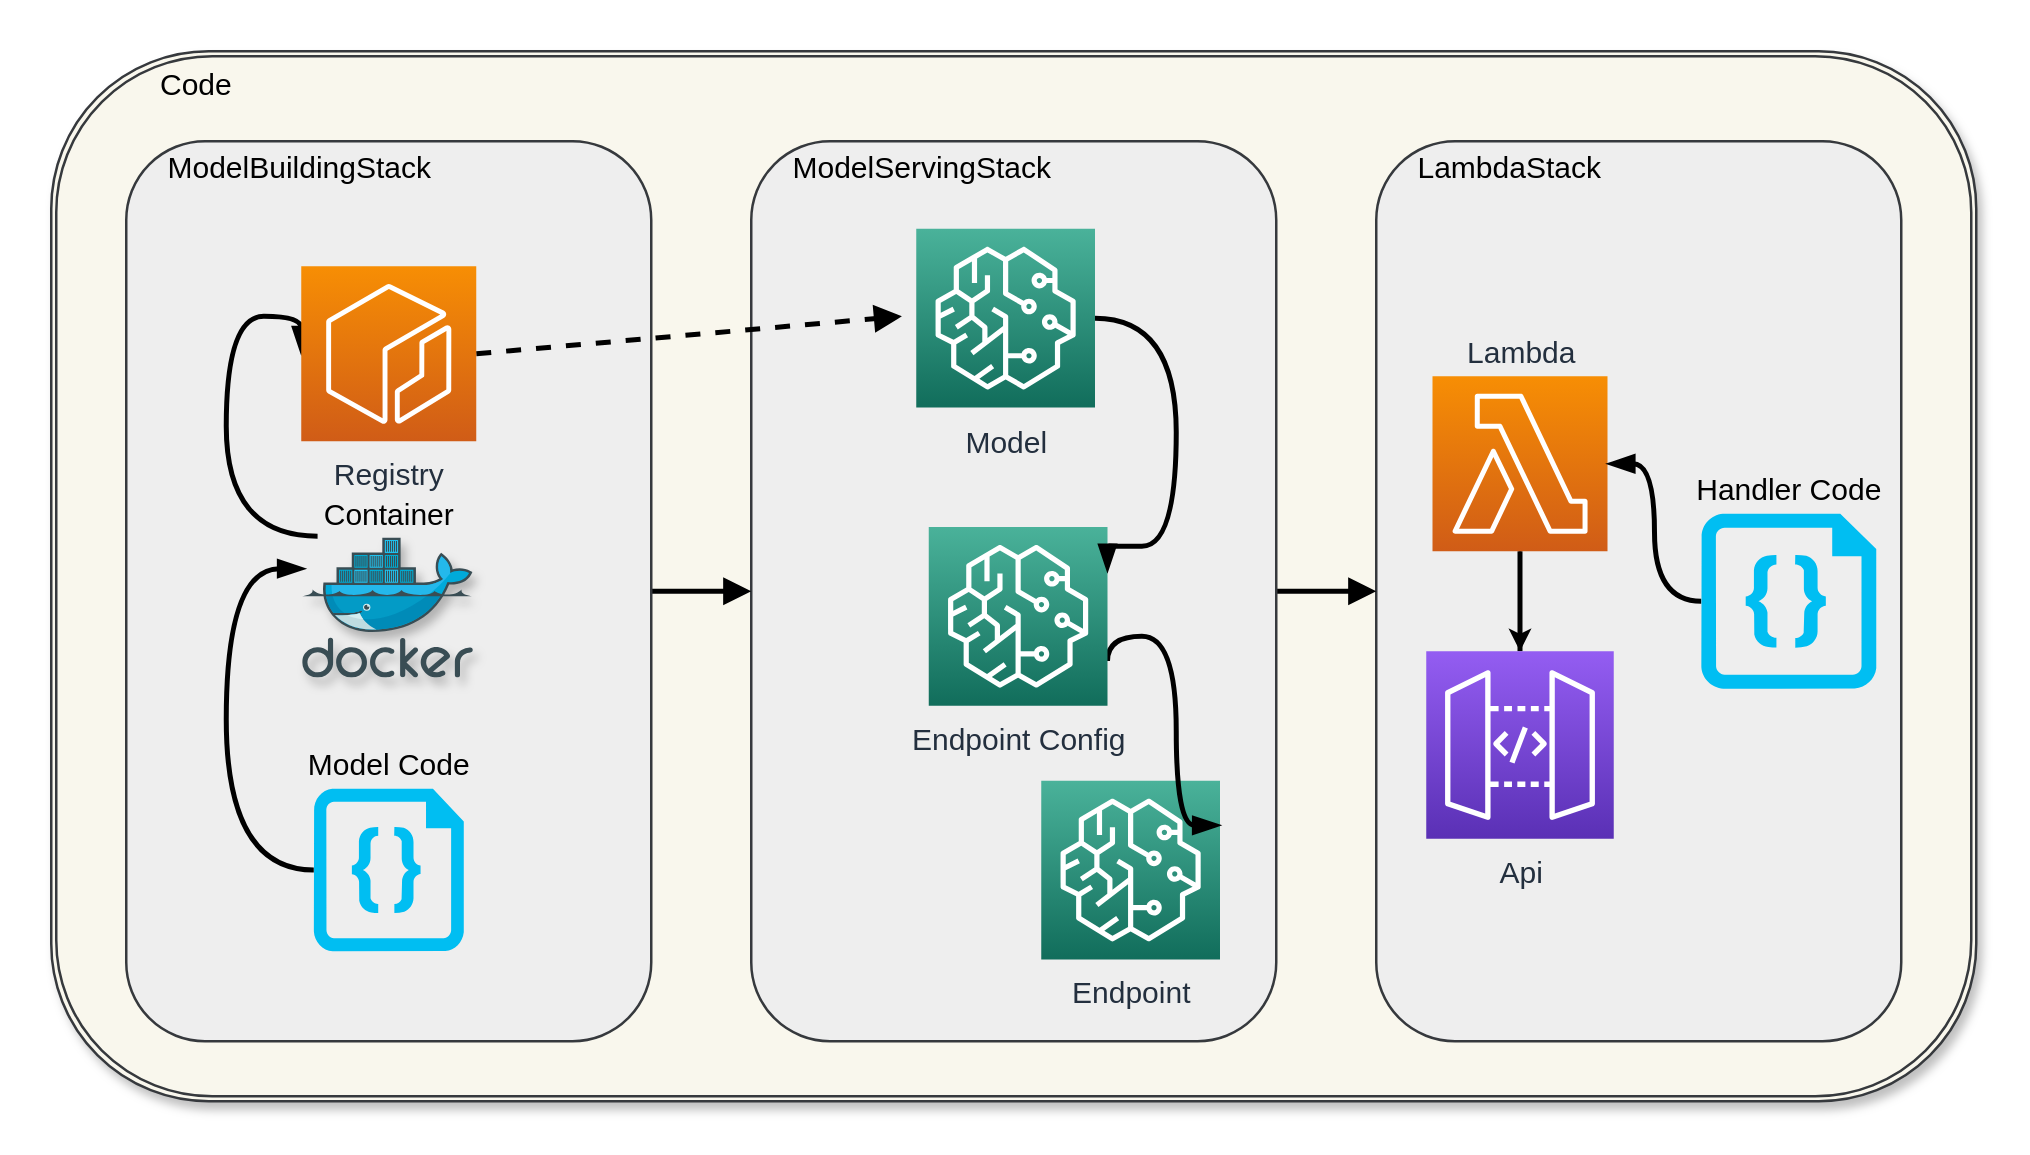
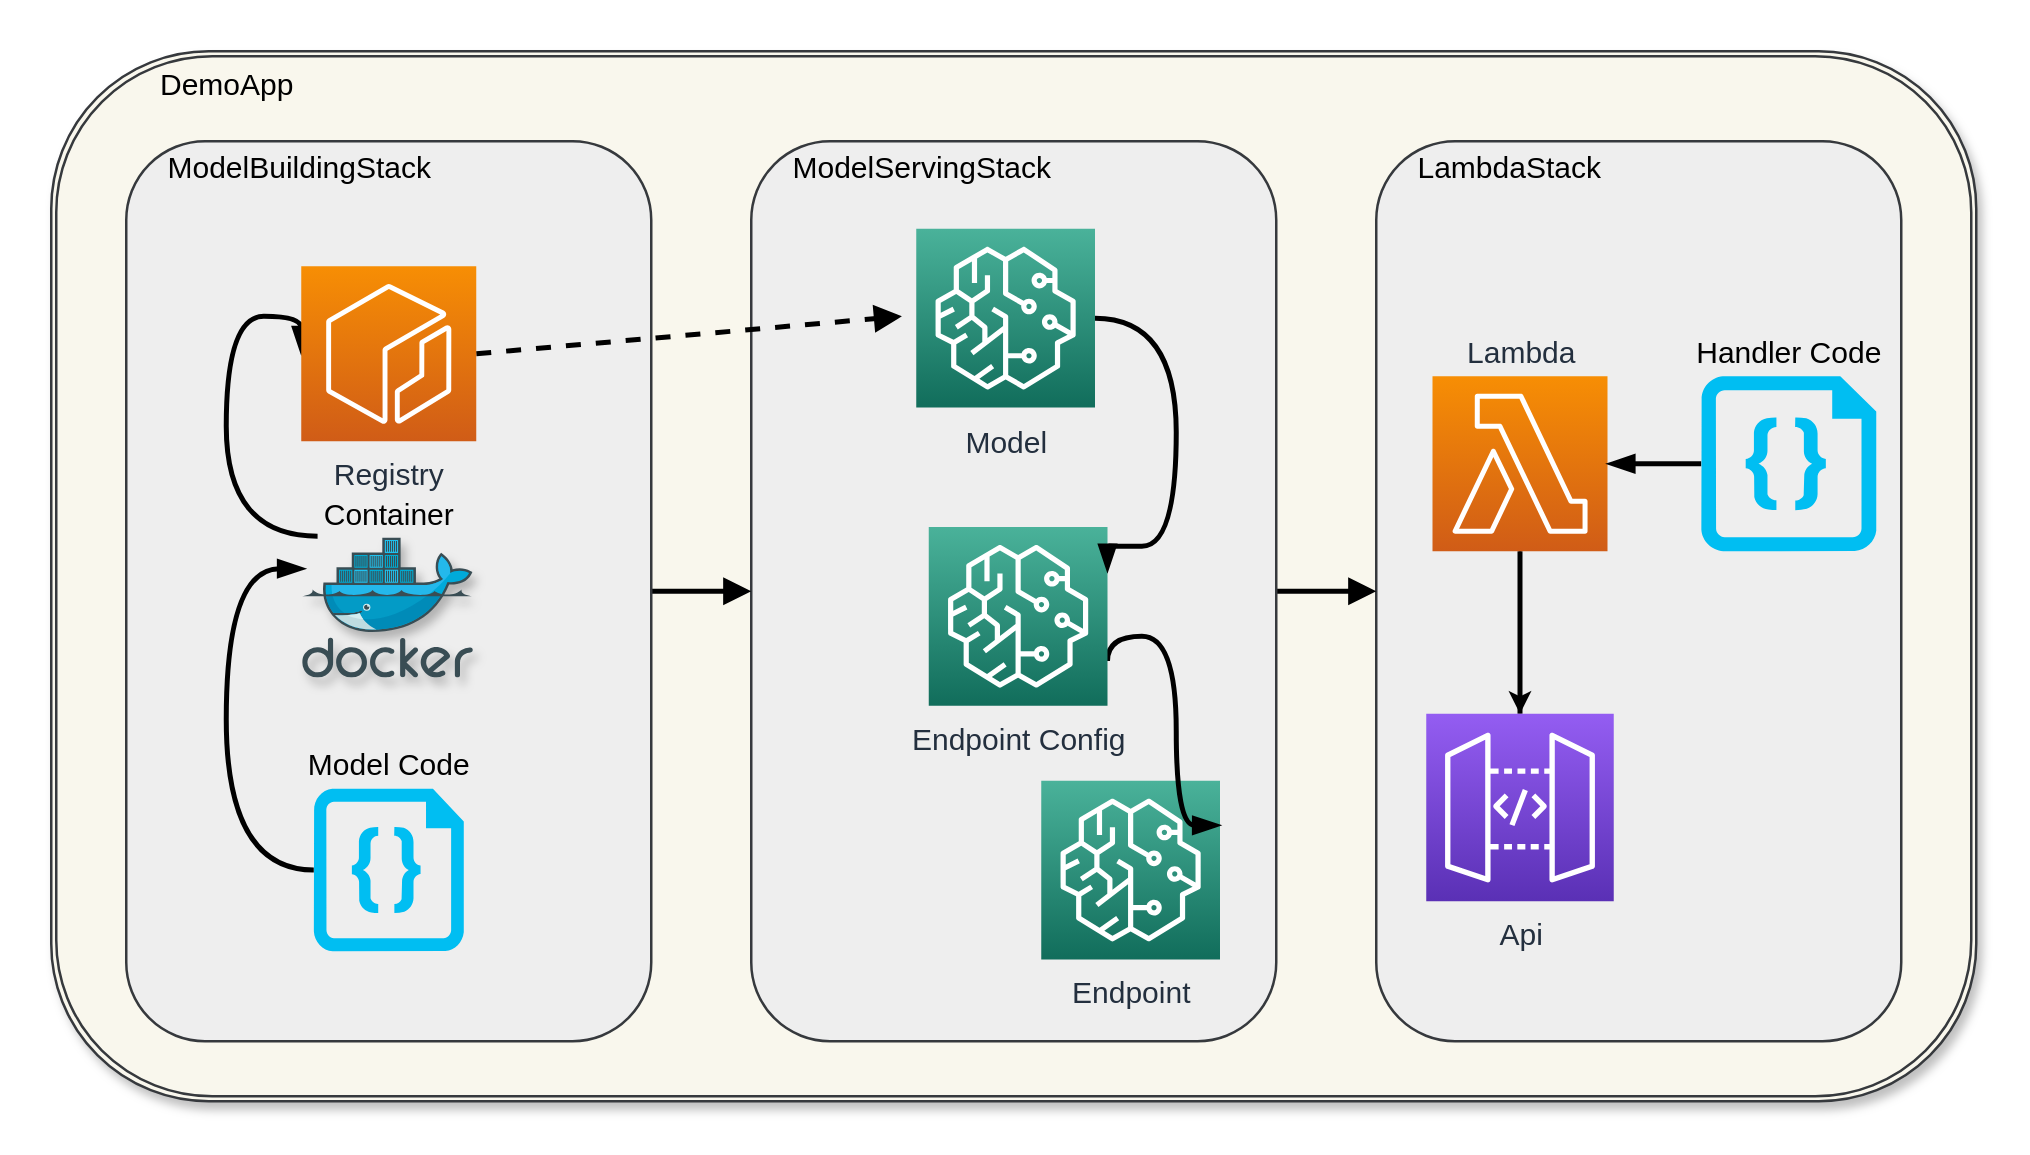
(195, 87) -> (220, 87)
(1789, 601) -> (1789, 464)
(1520, 745) -> (1520, 808)
